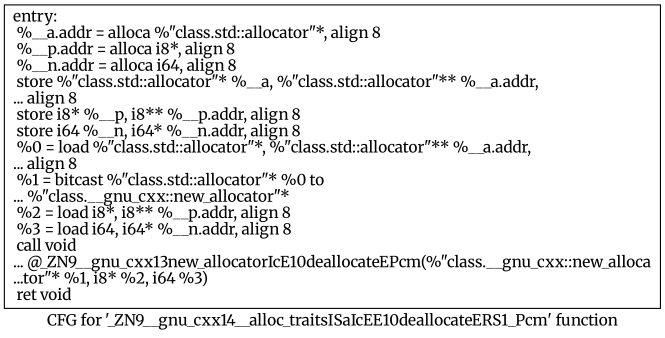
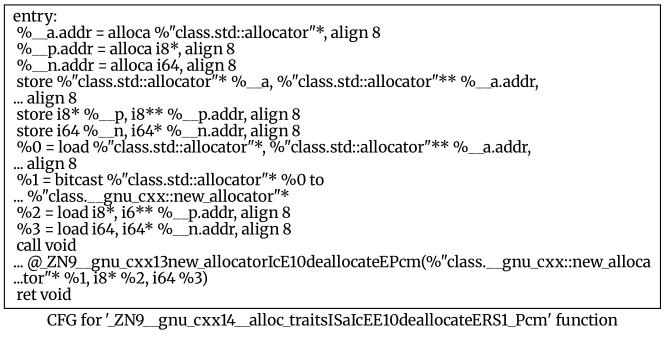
(152, 213) -> (152, 213)
